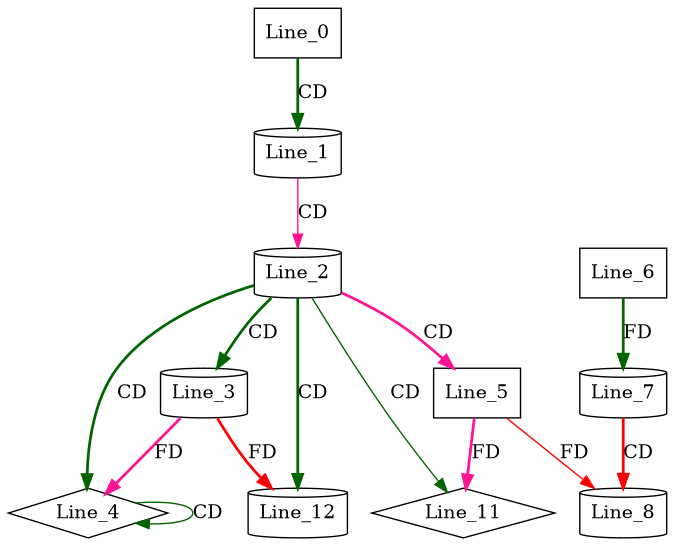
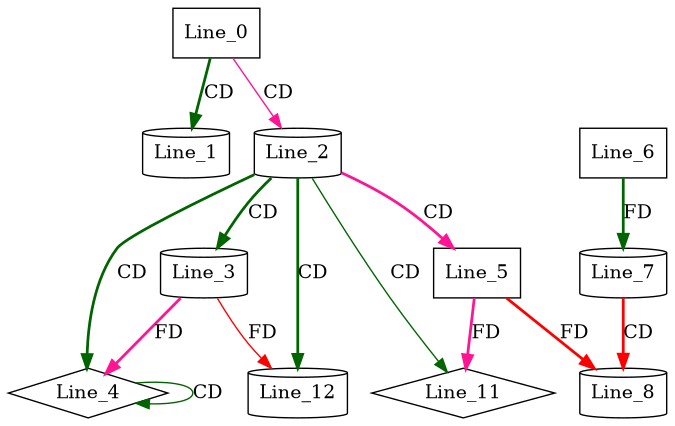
(298, 206) -> (253, 87)
(545, 449) -> (545, 329)
(238, 450) -> (238, 330)
